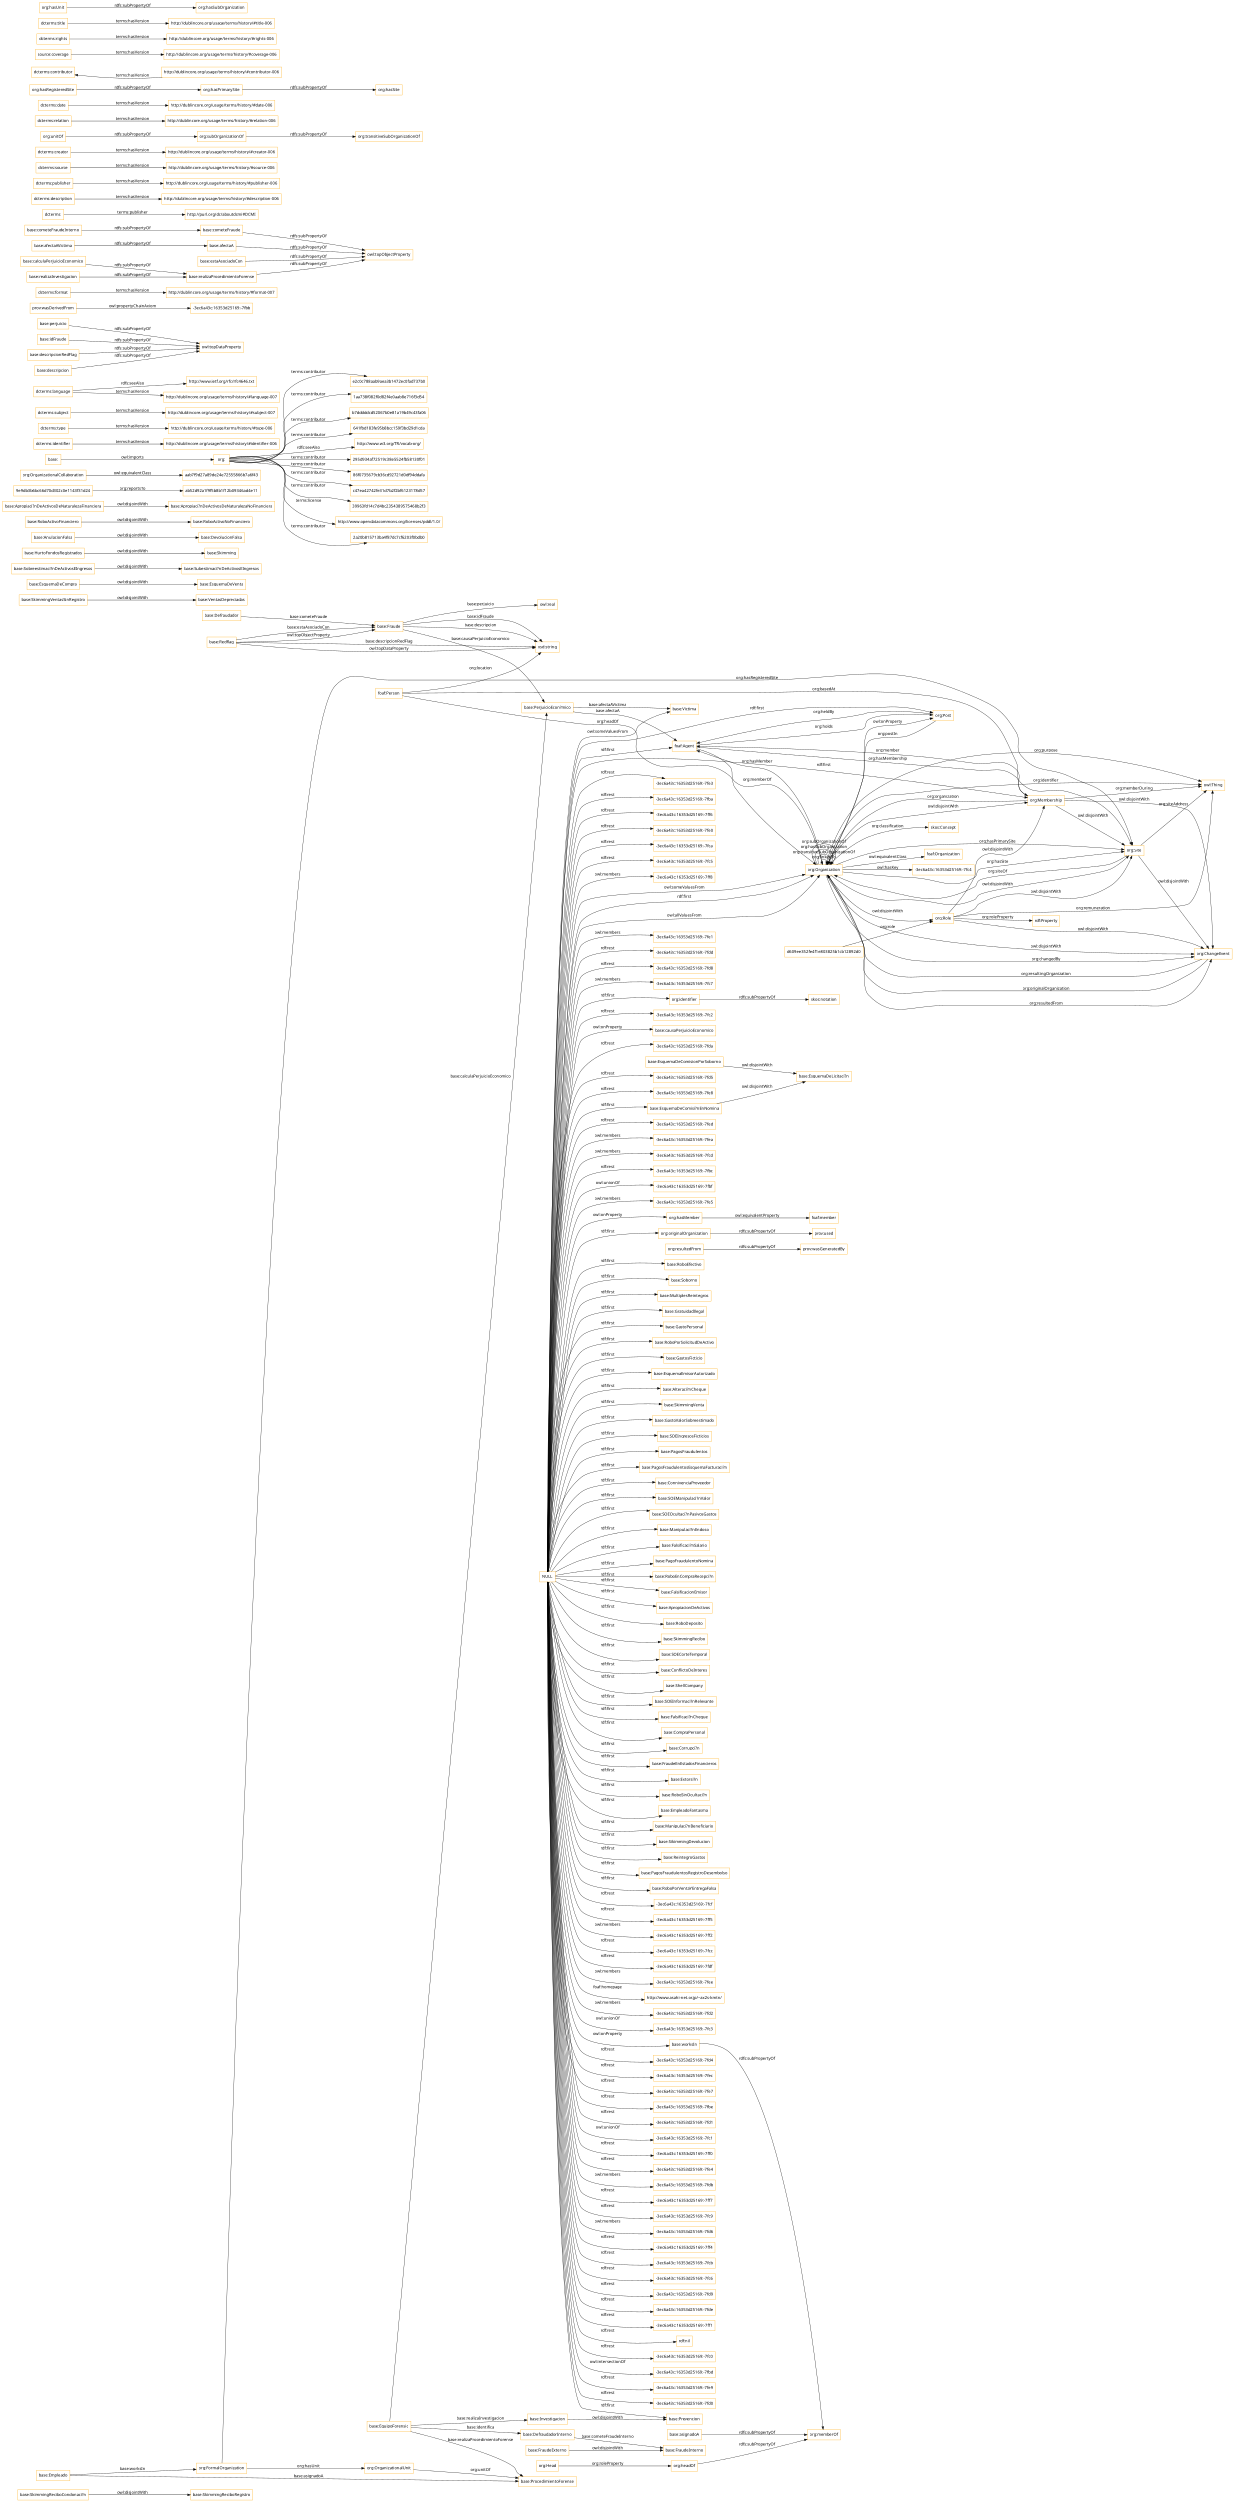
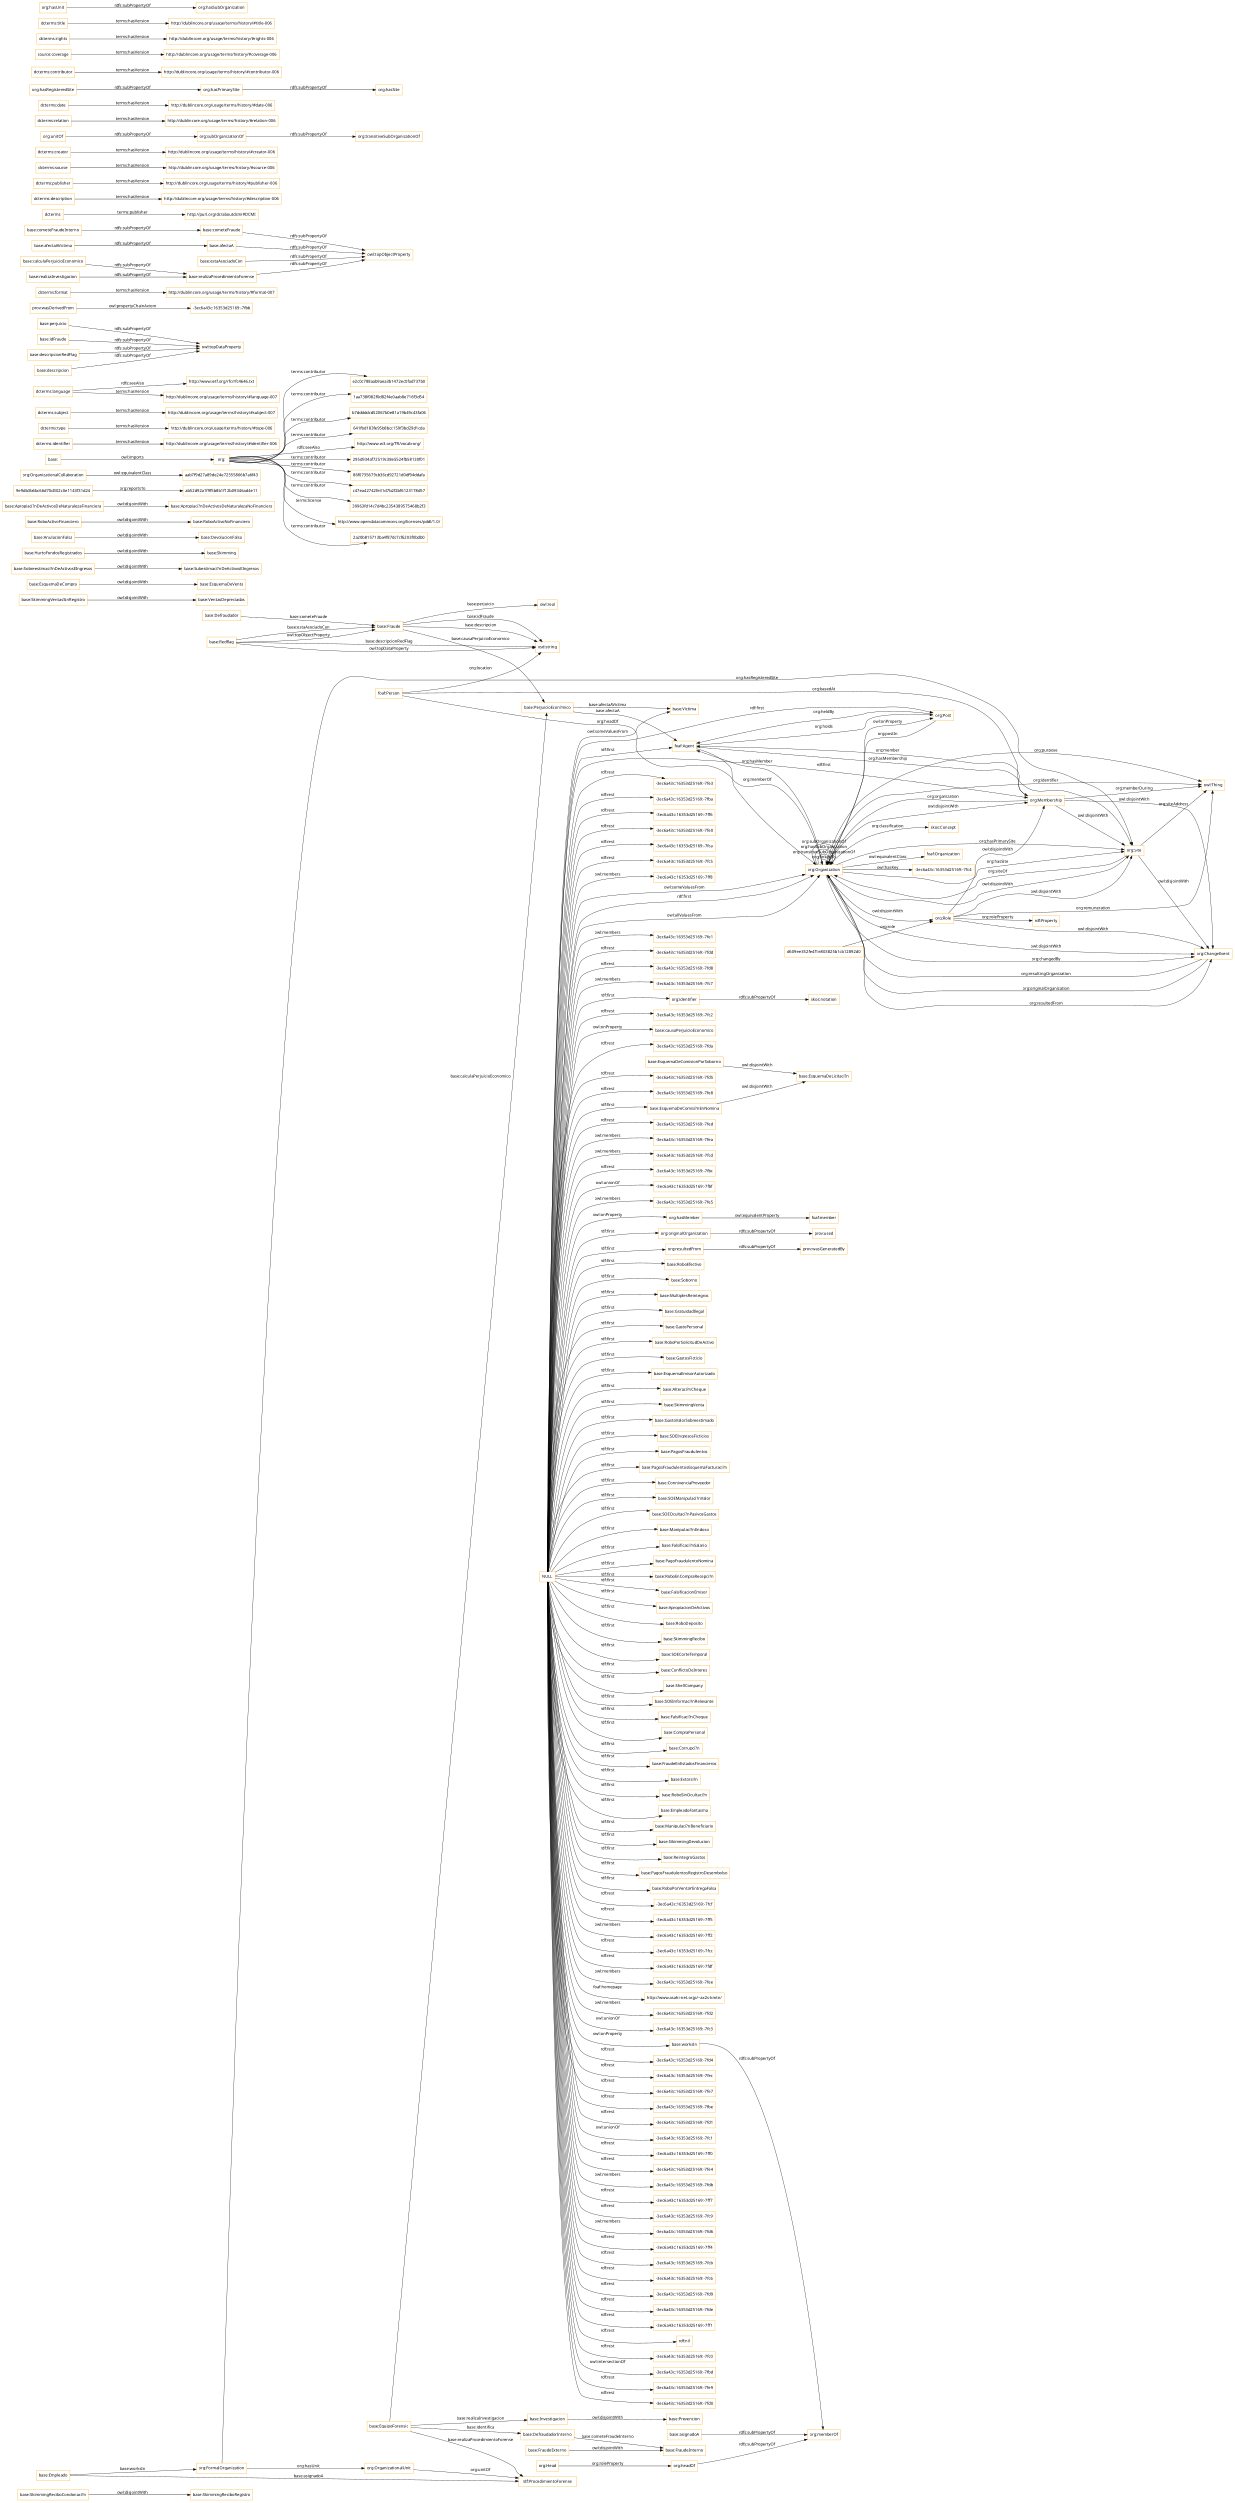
(120, 78) -> (117, 72)
(554, 2037) -> (568, 1304)
(547, 2482) -> (547, 2482)
